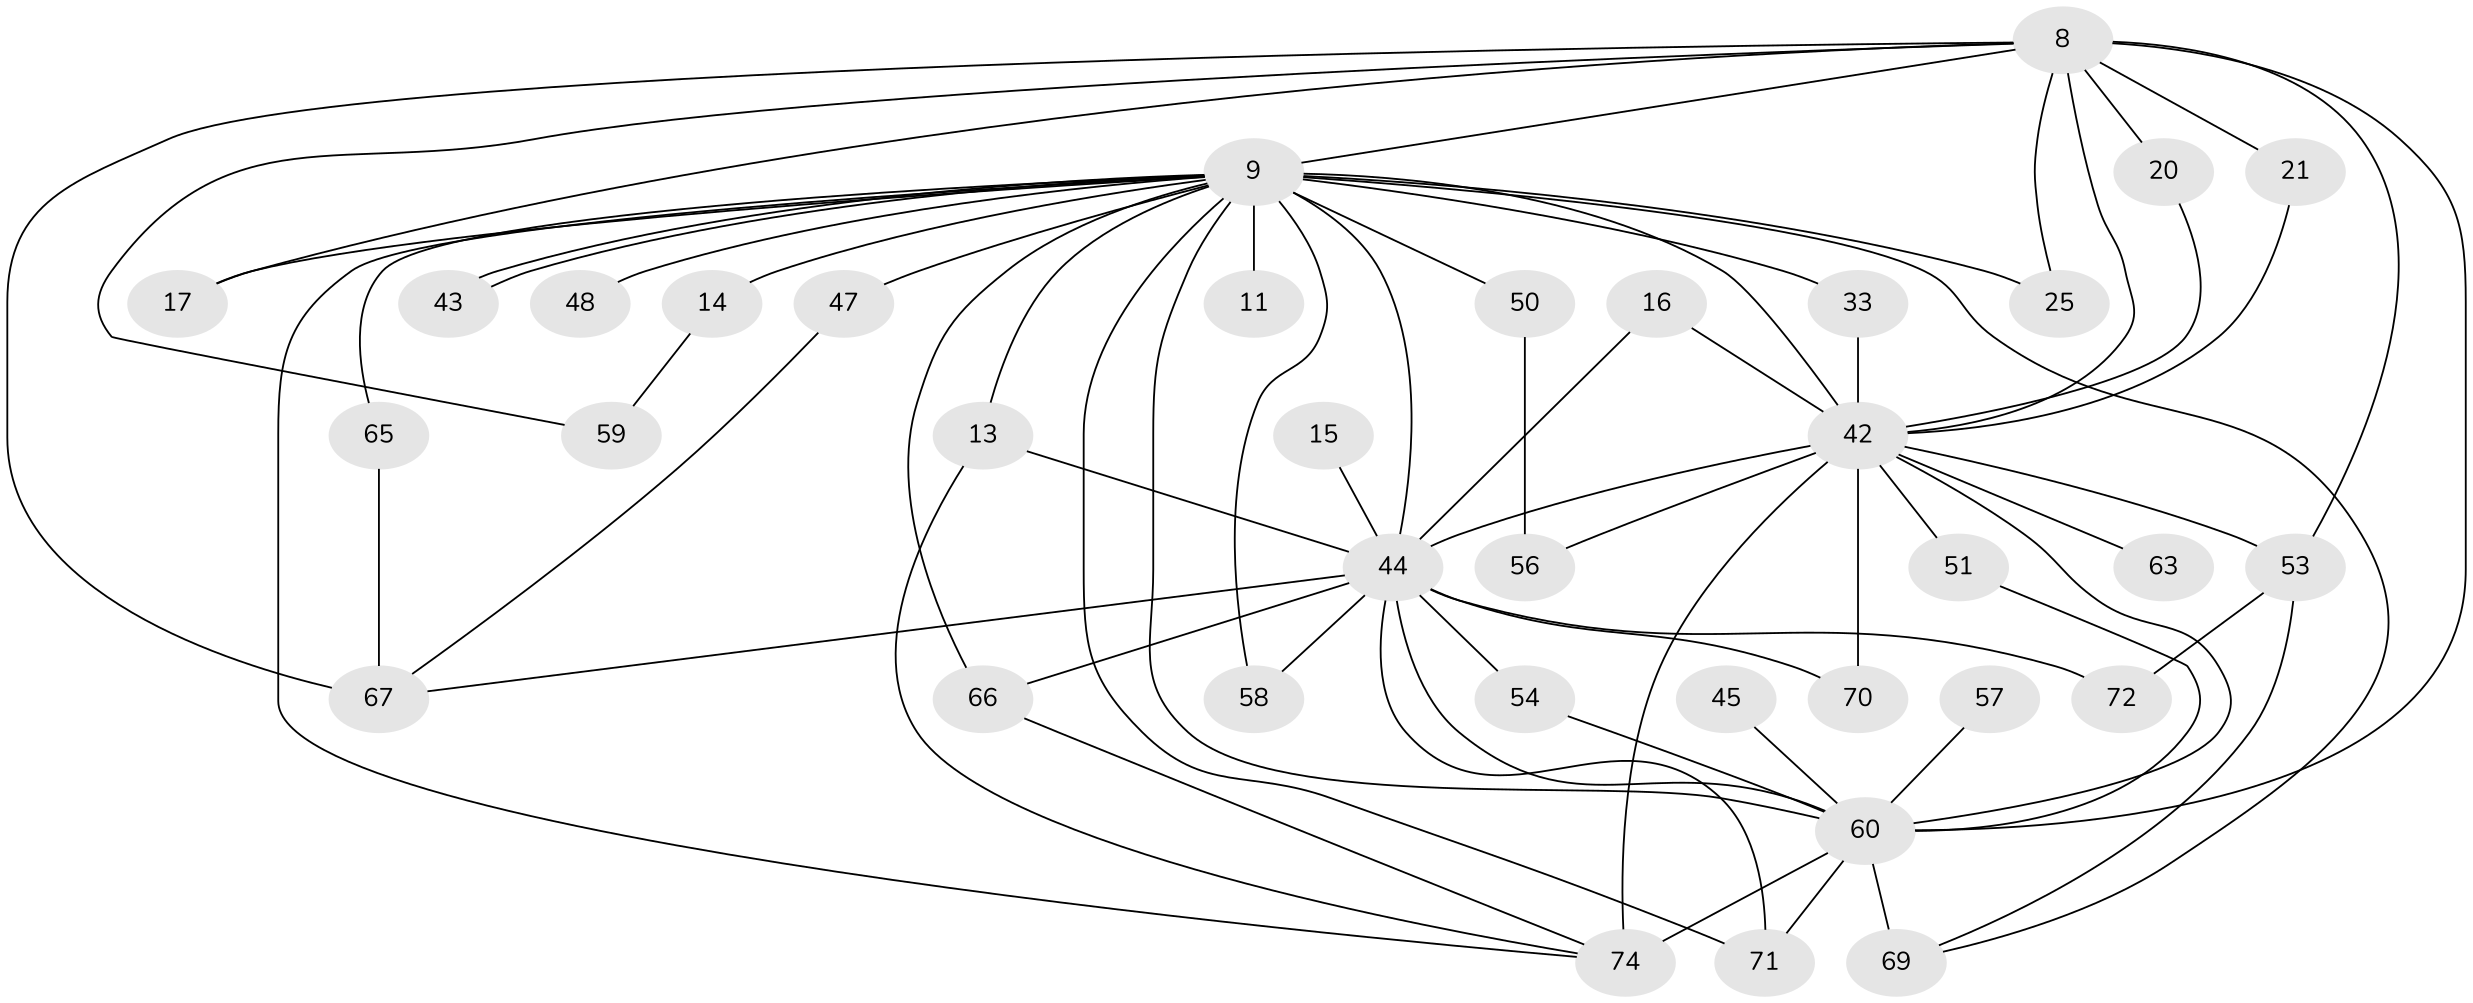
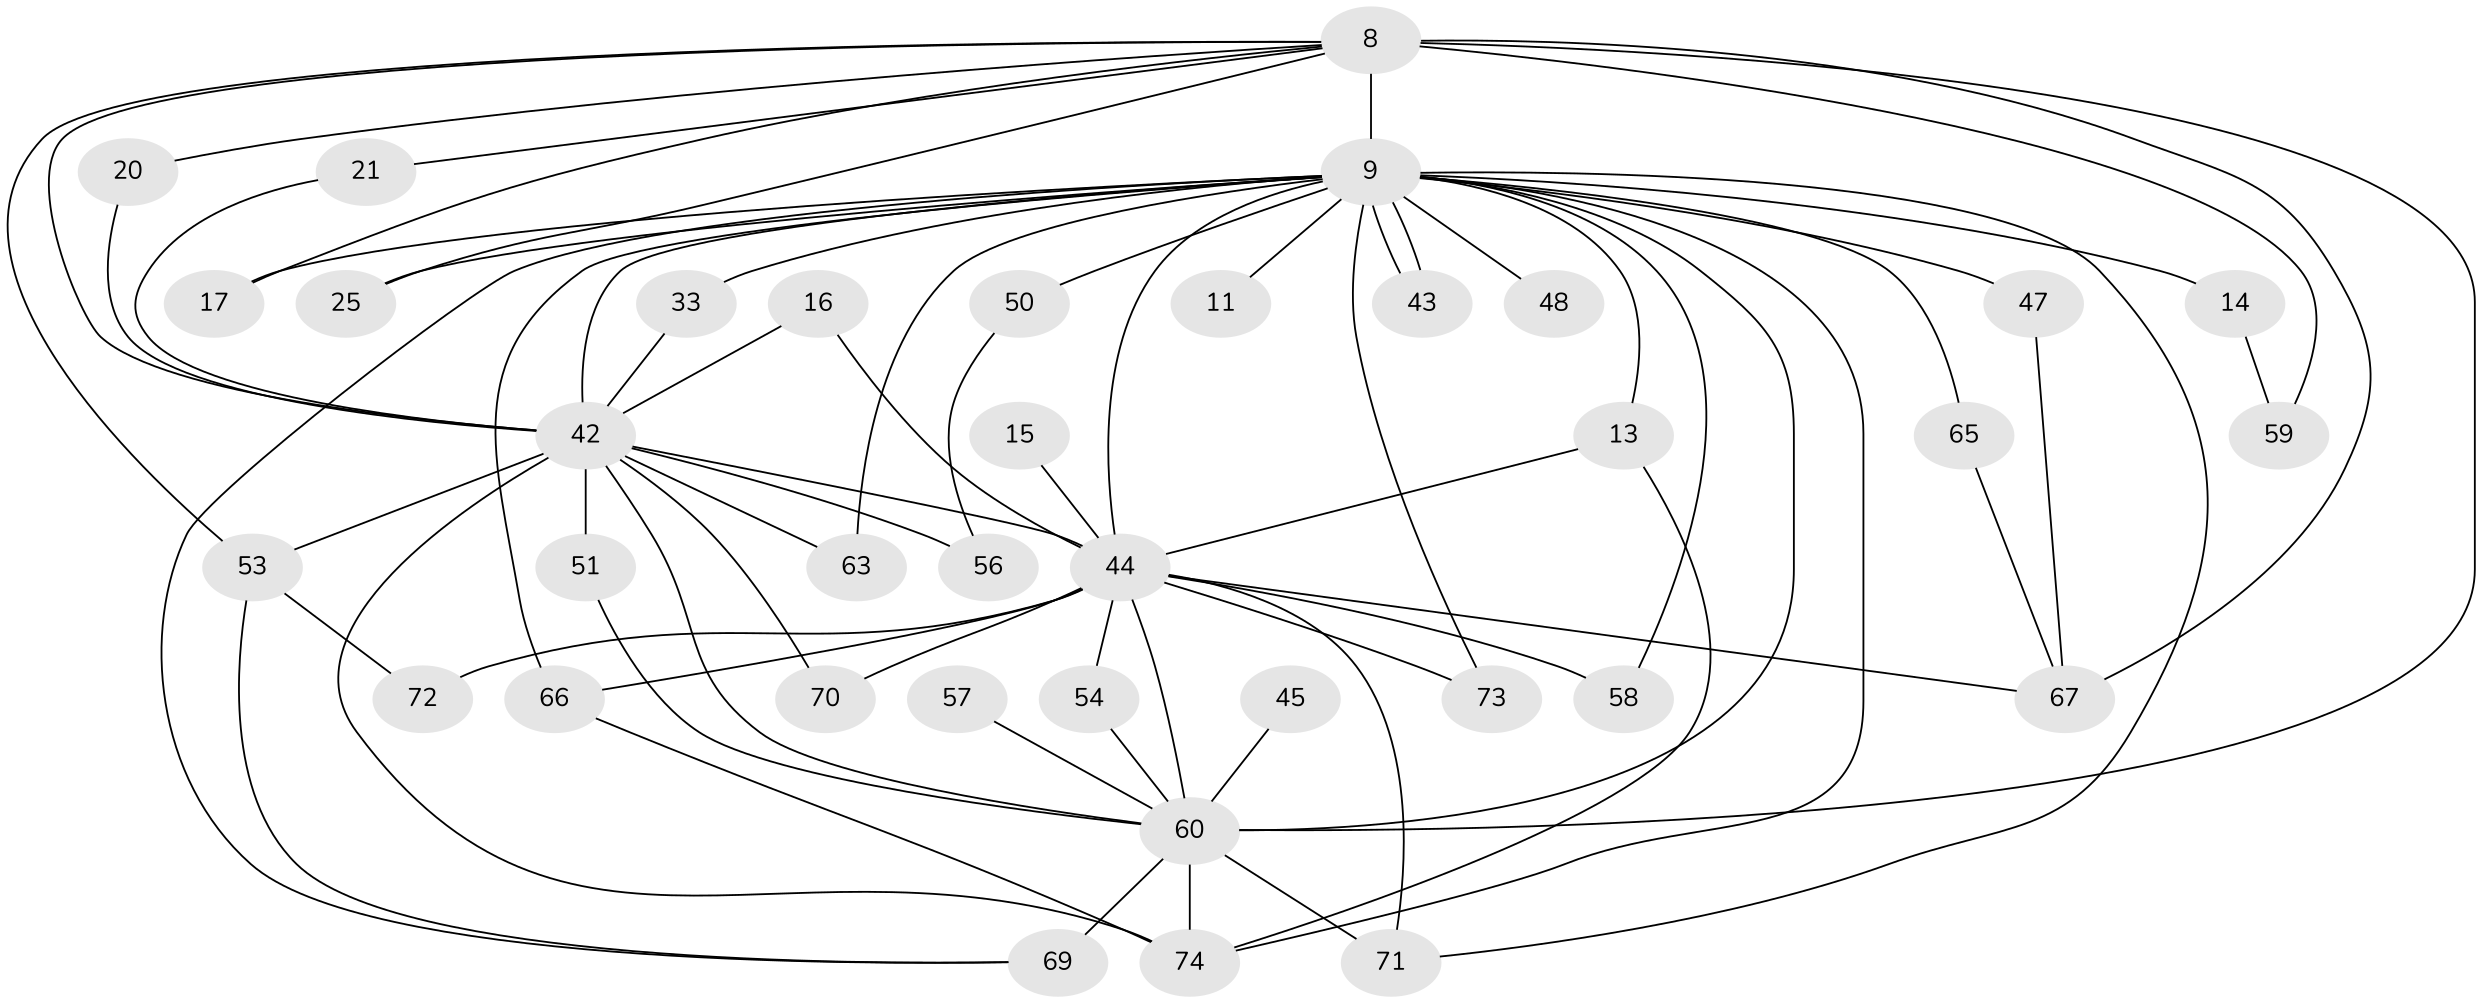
none -> (996, 247)
none -> (1492, 699)
